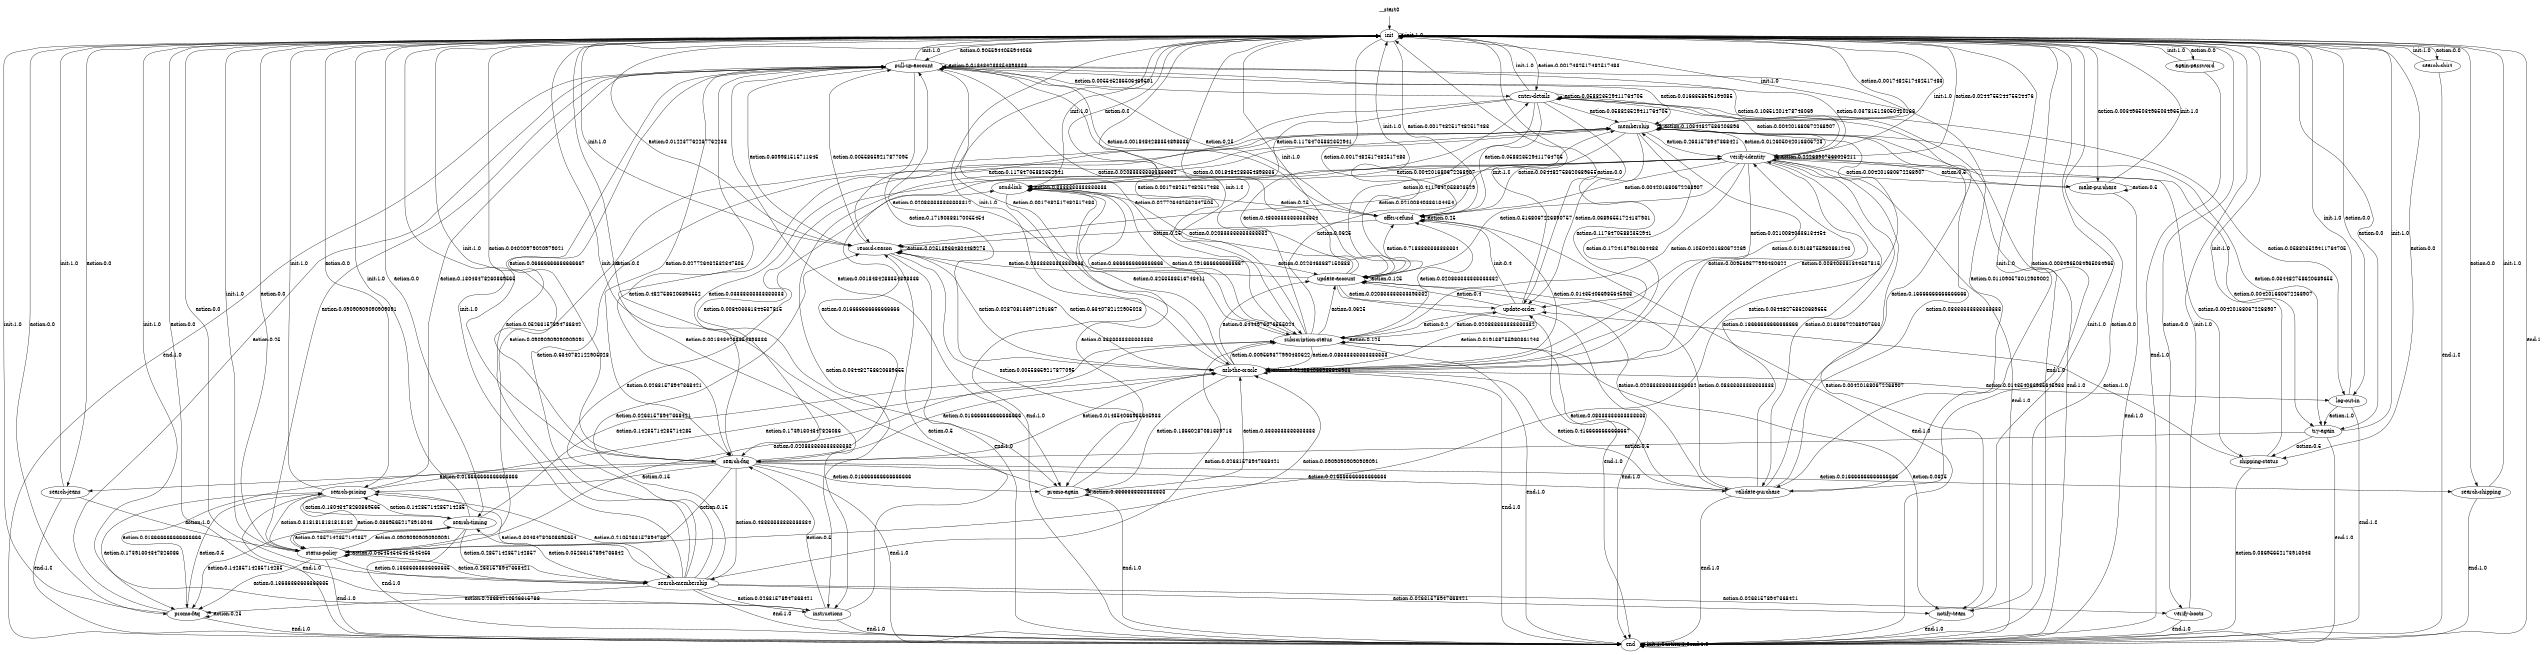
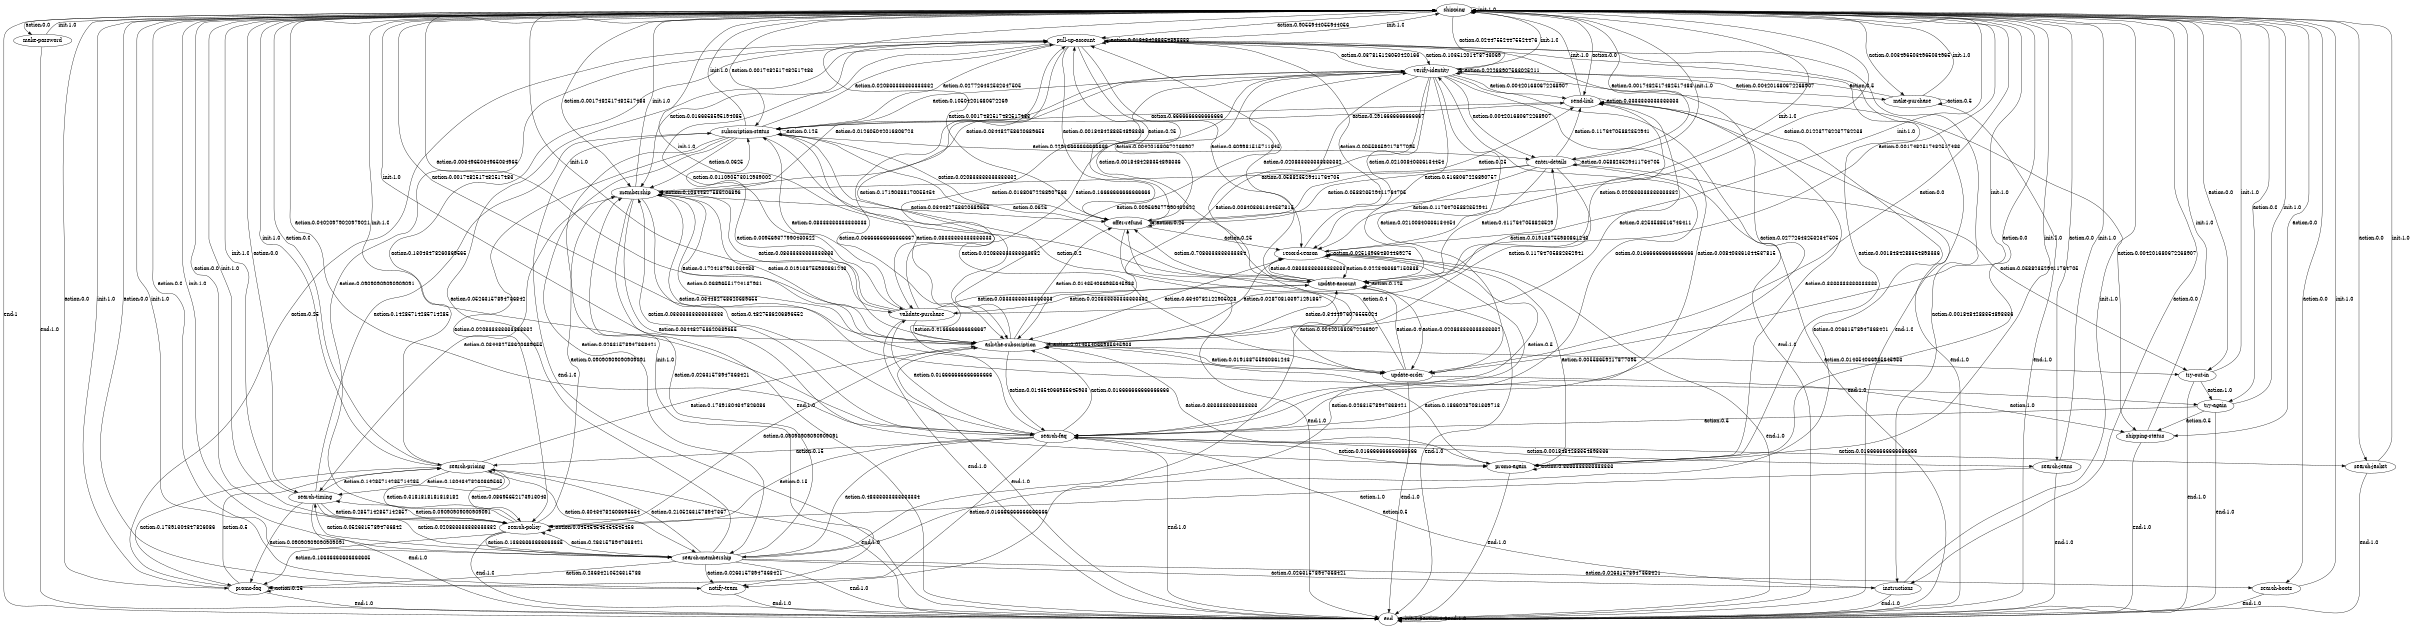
(1390, 10) -> none
(1390, 36) -> (1454, 10)
(2195, 66) -> (43, 41)
(2437, 66) -> none
(1223, 92) -> none
(1703, 142) -> (1006, 132)
(982, 177) -> (501, 338)
(2171, 182) -> none
(1201, 199) -> (1361, 176)
(932, 203) -> (894, 86)
(1281, 218) -> (1070, 147)
(1423, 249) -> (1210, 254)
(1503, 264) -> (1375, 299)
(1388, 295) -> (1462, 330)
(1929, 295) -> (1549, 239)
(1903, 347) -> (1761, 384)
(573, 355) -> (712, 376)
(1240, 371) -> (1010, 345)
(2348, 401) -> (2197, 376)
(981, 462) -> (1484, 374)
(479, 477) -> (1568, 452)
(1930, 477) -> (665, 360)
(2481, 492) -> (2371, 467)
(1052, 537) -> (580, 350)
(322, 553) -> (524, 528)
(500, 553) -> (457, 528)
(2273, 553) -> (2142, 528)
(245, 569) -> (307, 543)
(2189, 614) -> (2276, 589)
